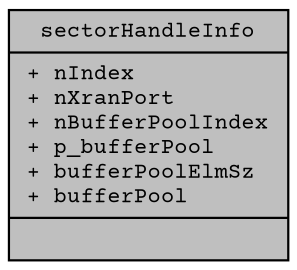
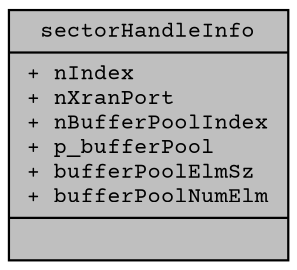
(108, 196) -> (149, 196)
